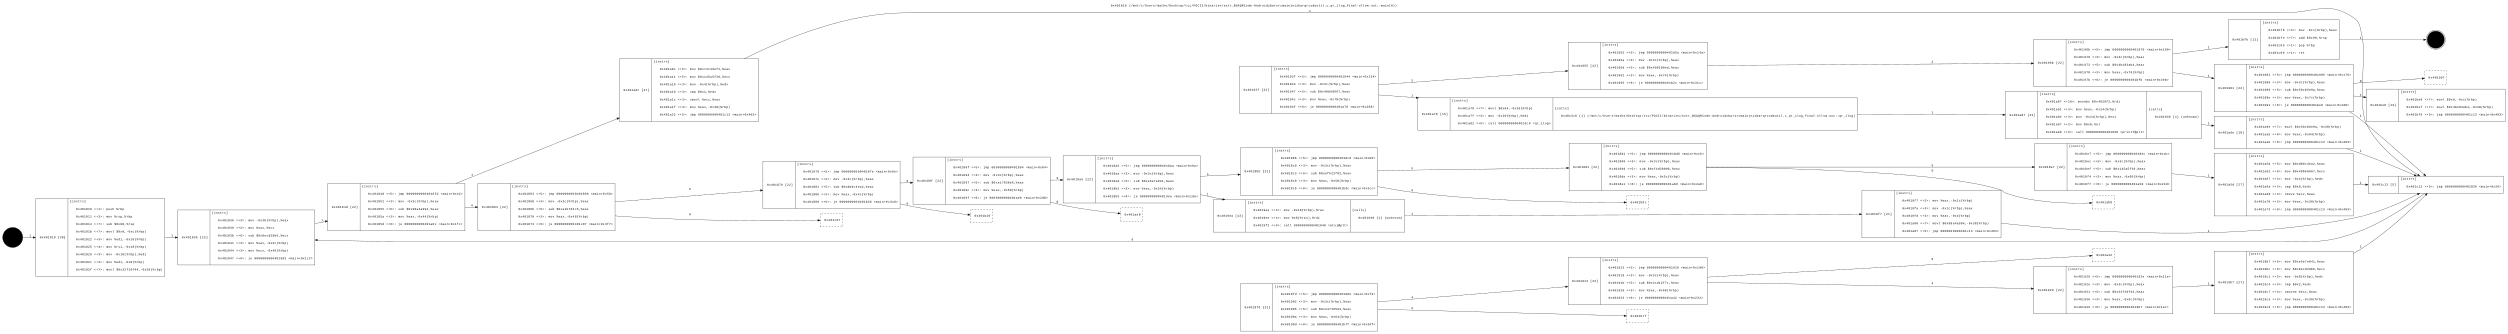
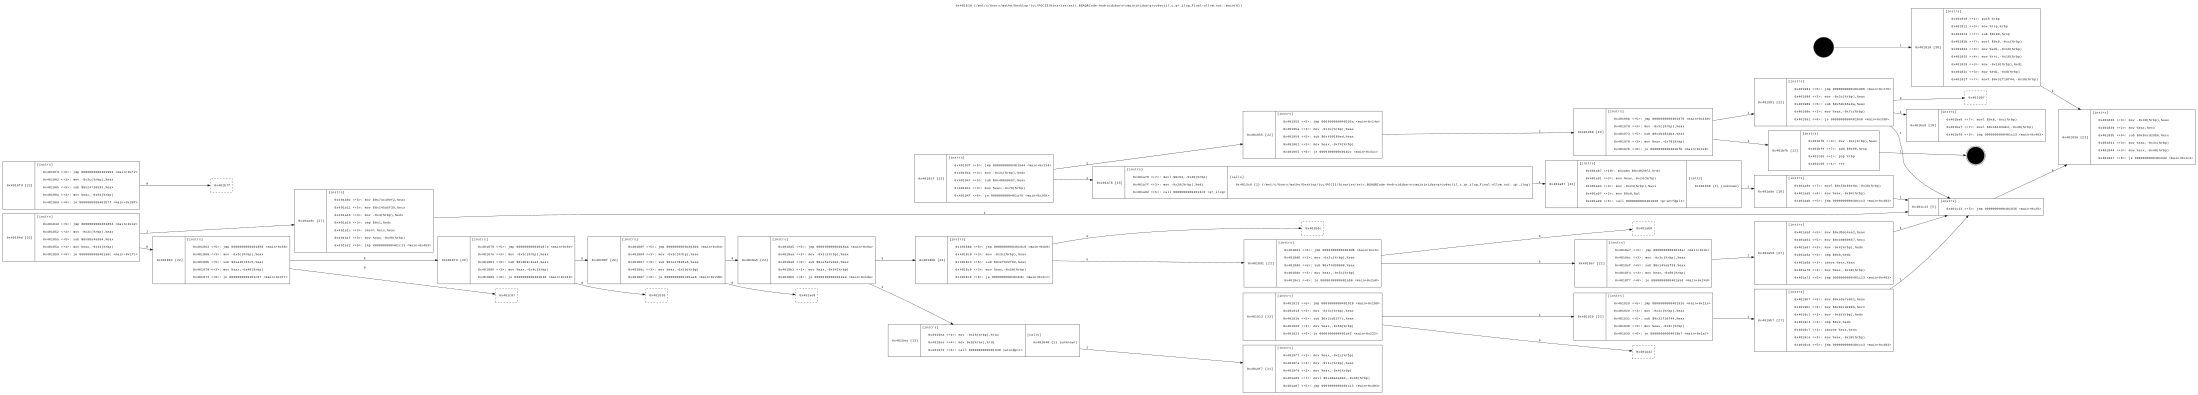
(320, 223) -> none
(2212, 233) -> none
(1472, 294) -> none
